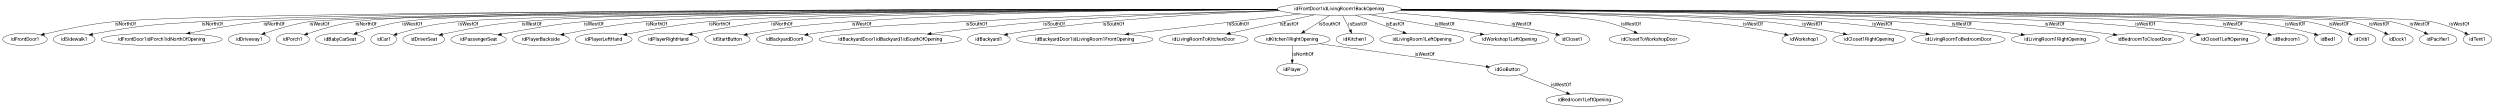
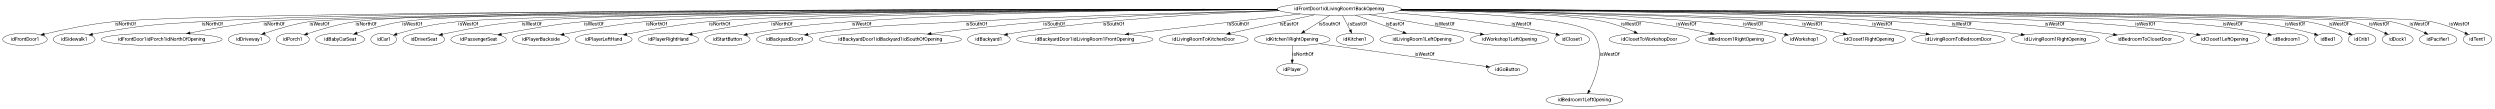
none -> (1736, 39)
(1543, 84) -> (1527, 18)
